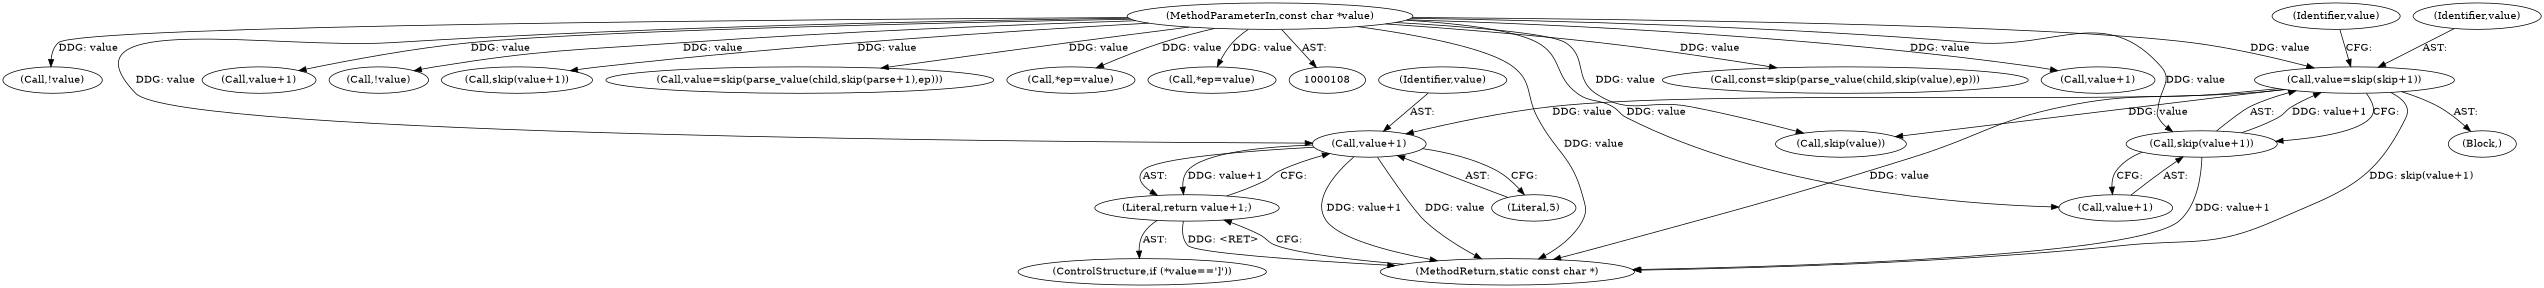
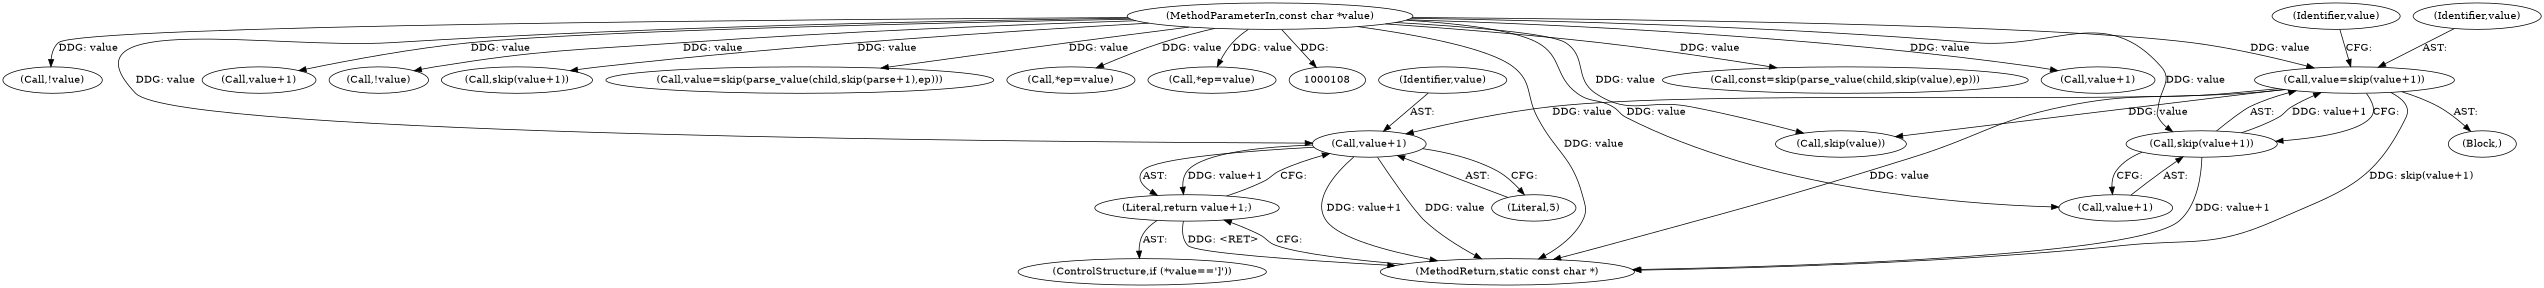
(1316, 48) -> (1316, 48)
(2354, 80) -> (2354, 80)
